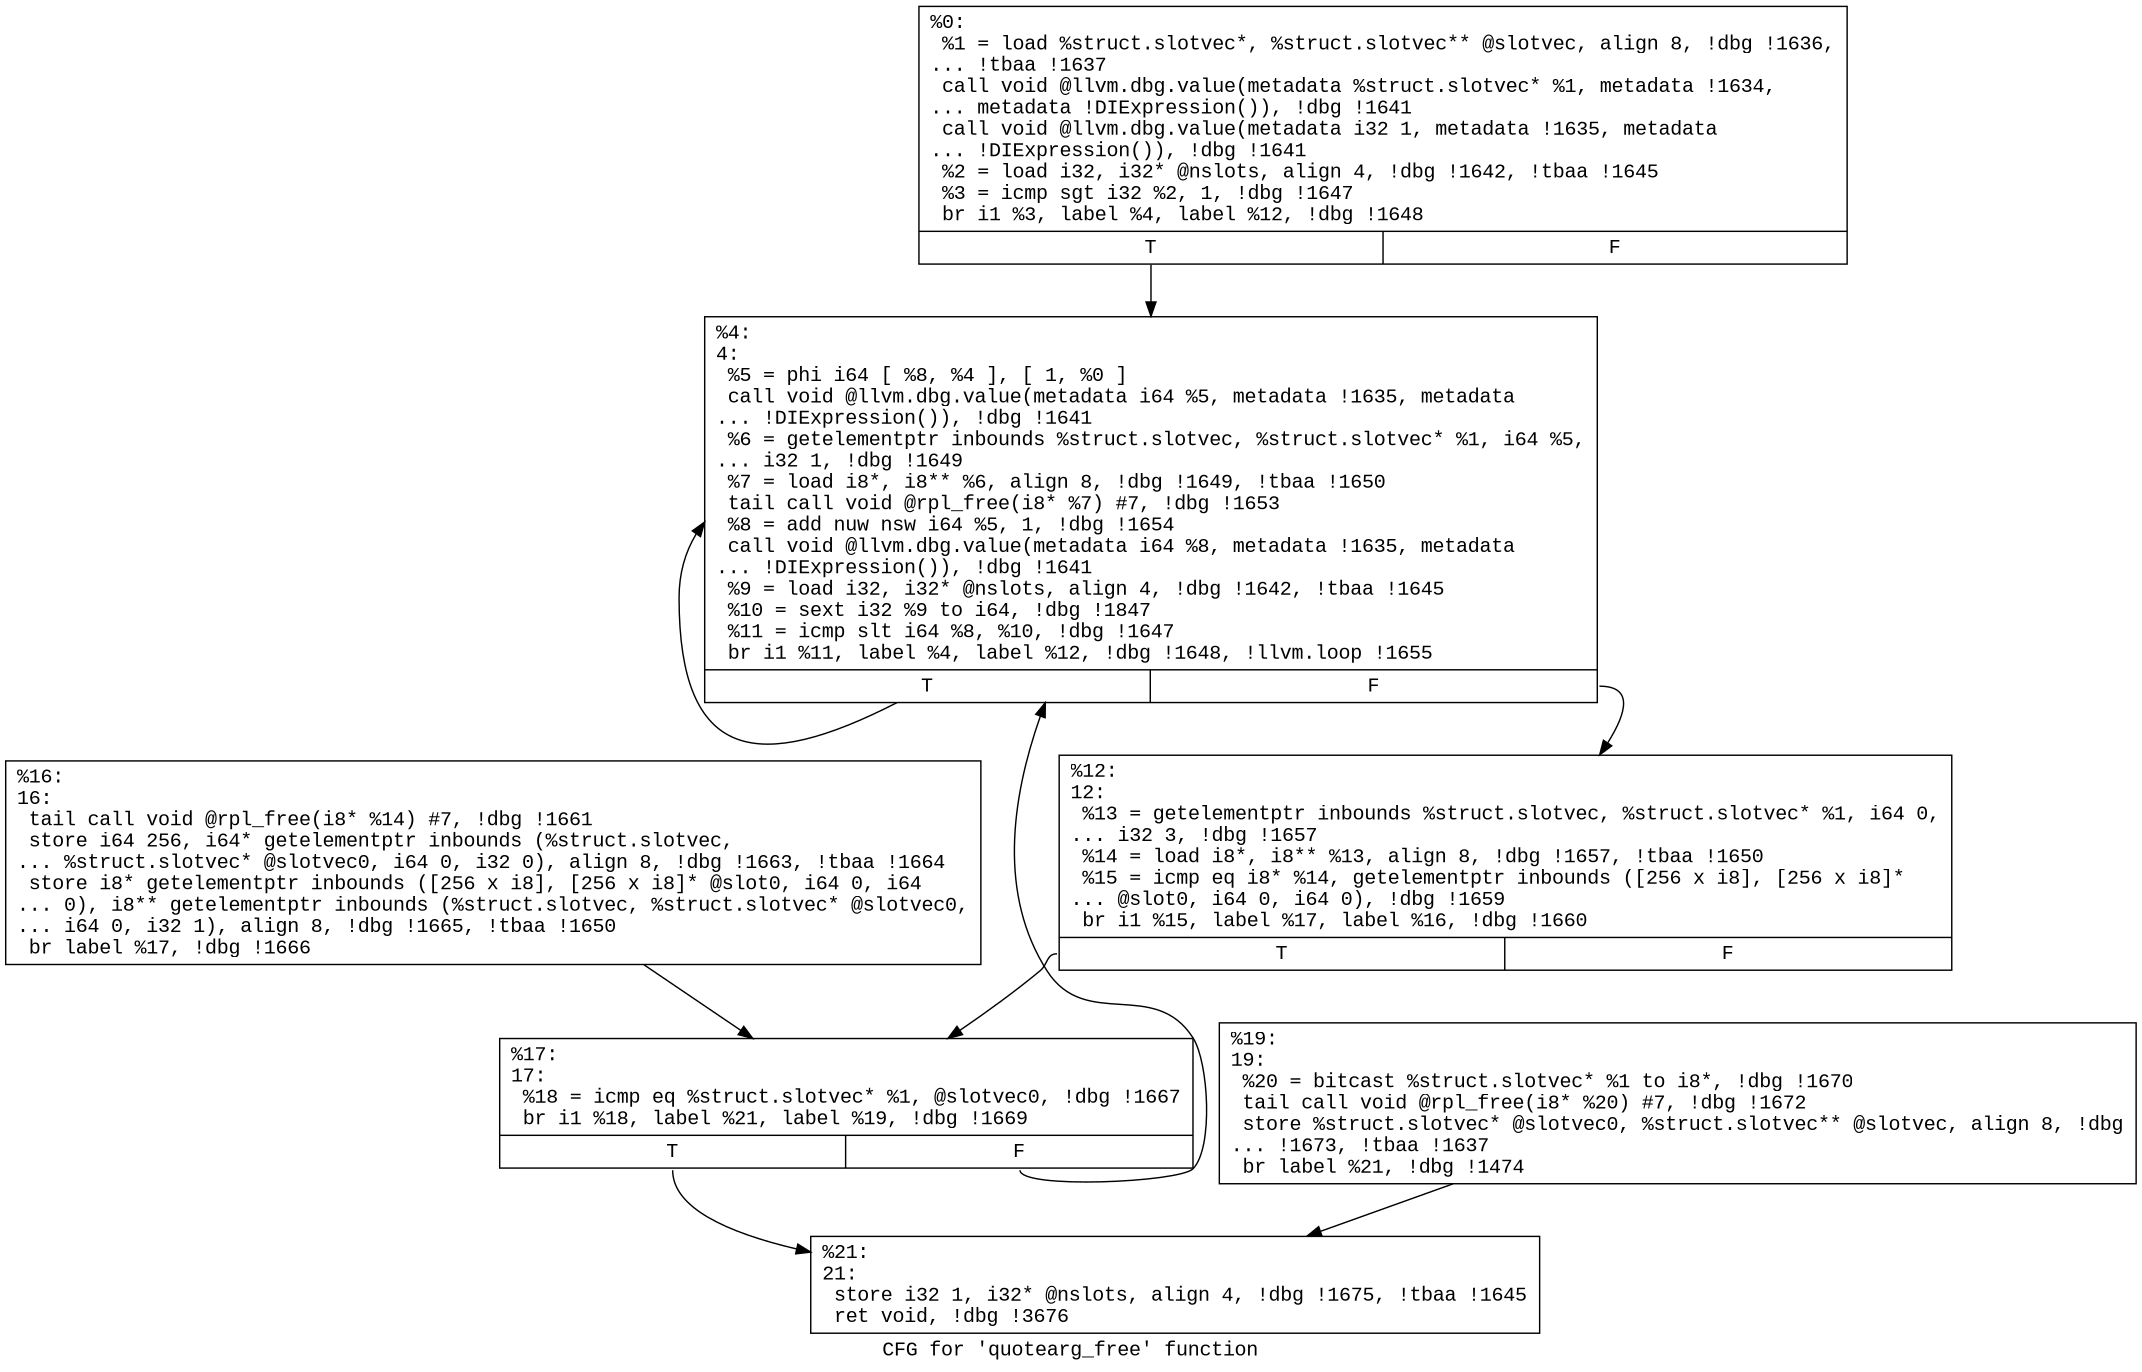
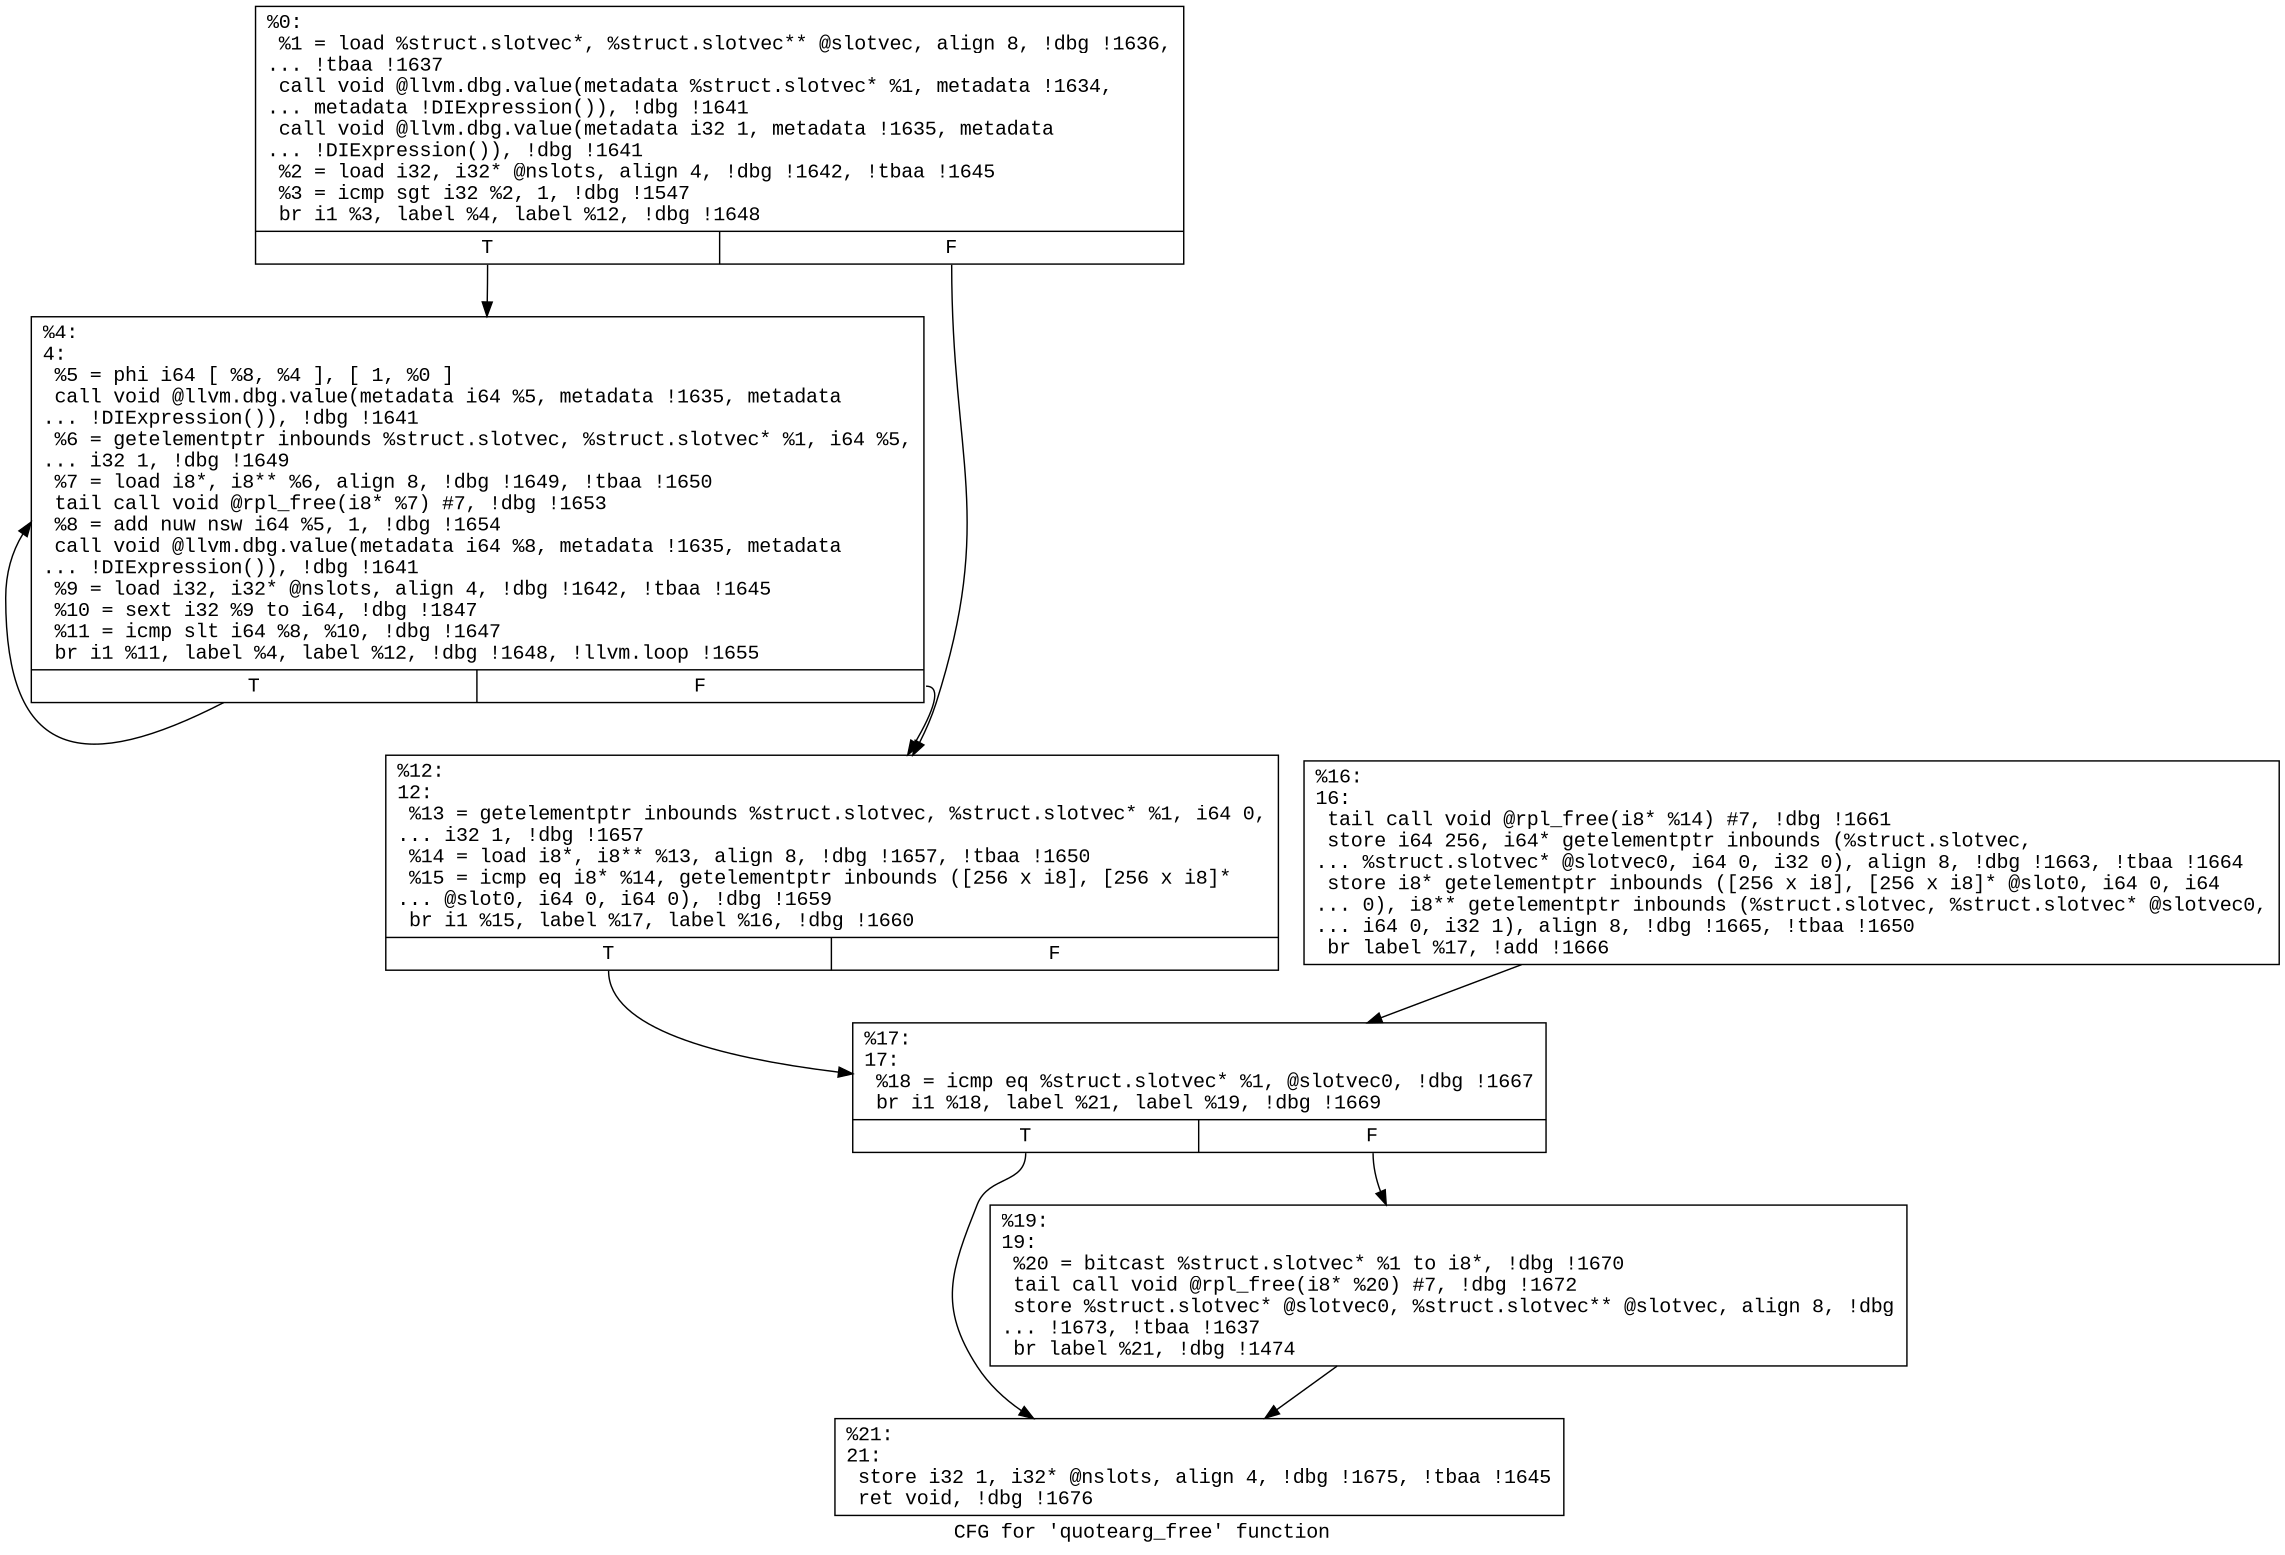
(1142, 193) -> (479, 193)
none -> (966, 507)
(1194, 835) -> (521, 835)
(164, 947) -> (1463, 947)
(1144, 1007) -> (1375, 1173)
(946, 1316) -> (970, 1498)
